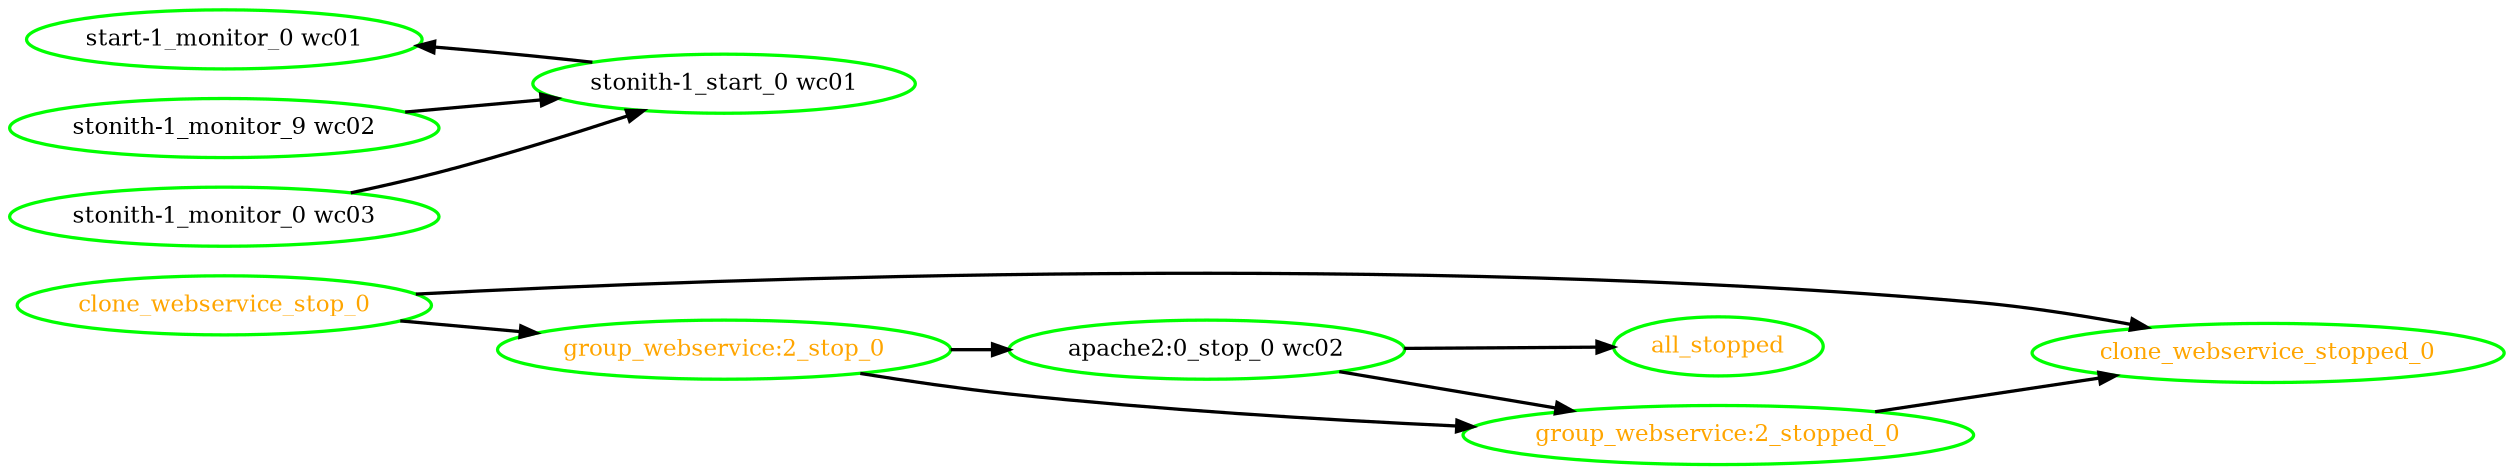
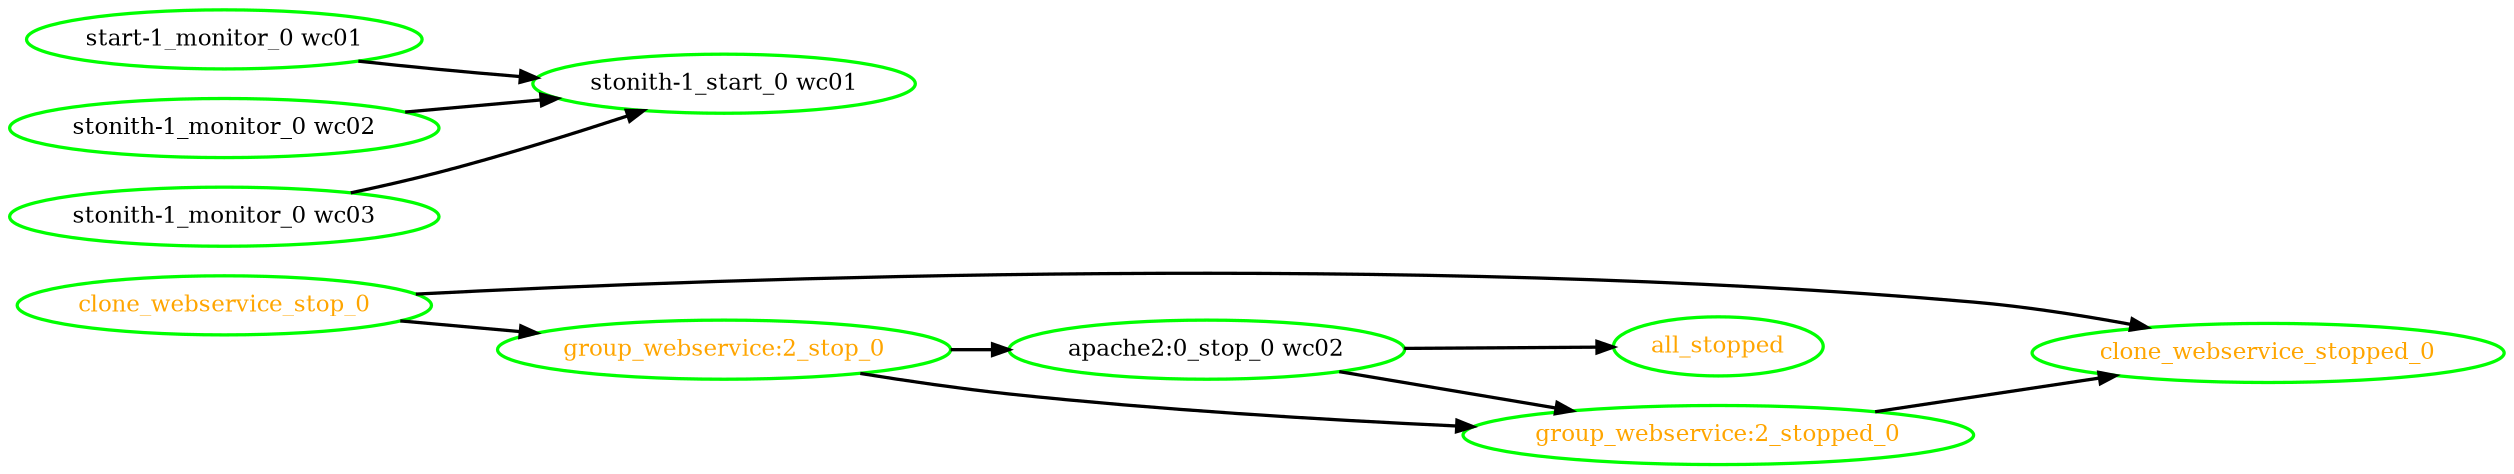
(513, 54) -> (439, 69)
(224, 128) -> (224, 128)
